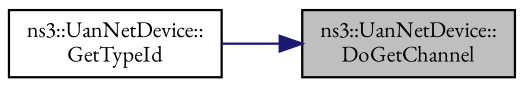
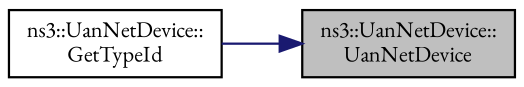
(409, 44) -> (409, 44)
